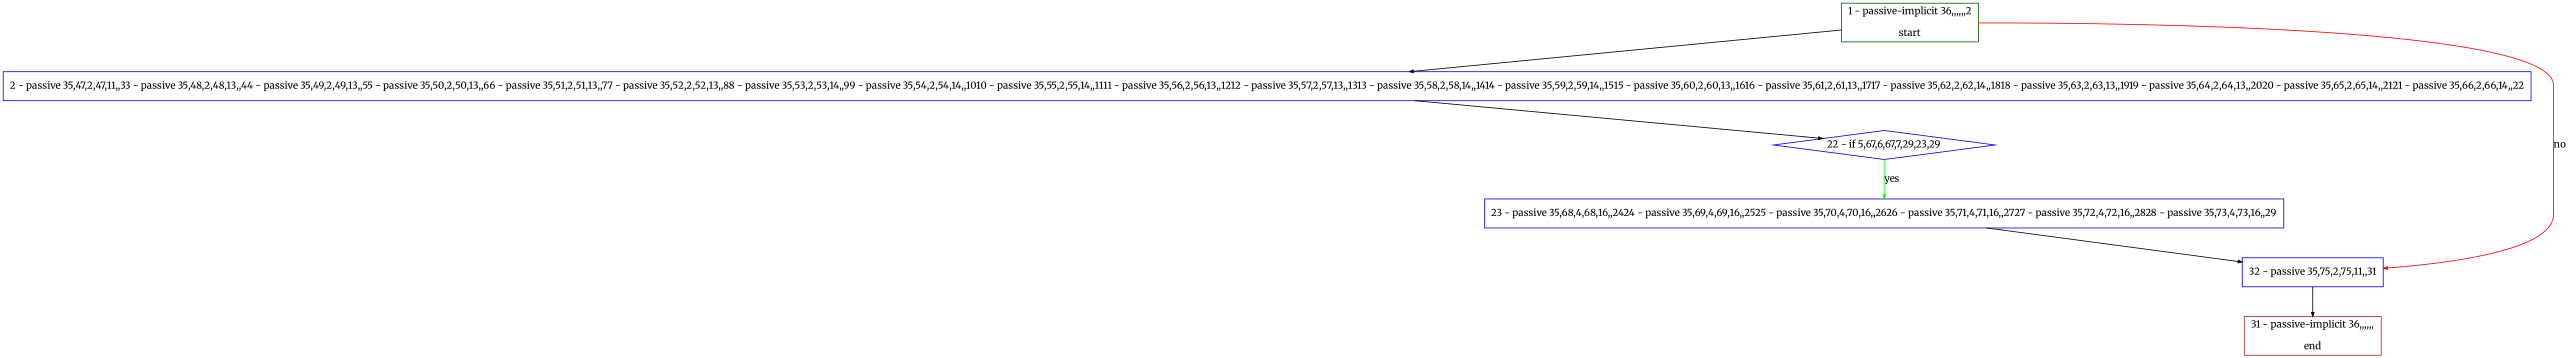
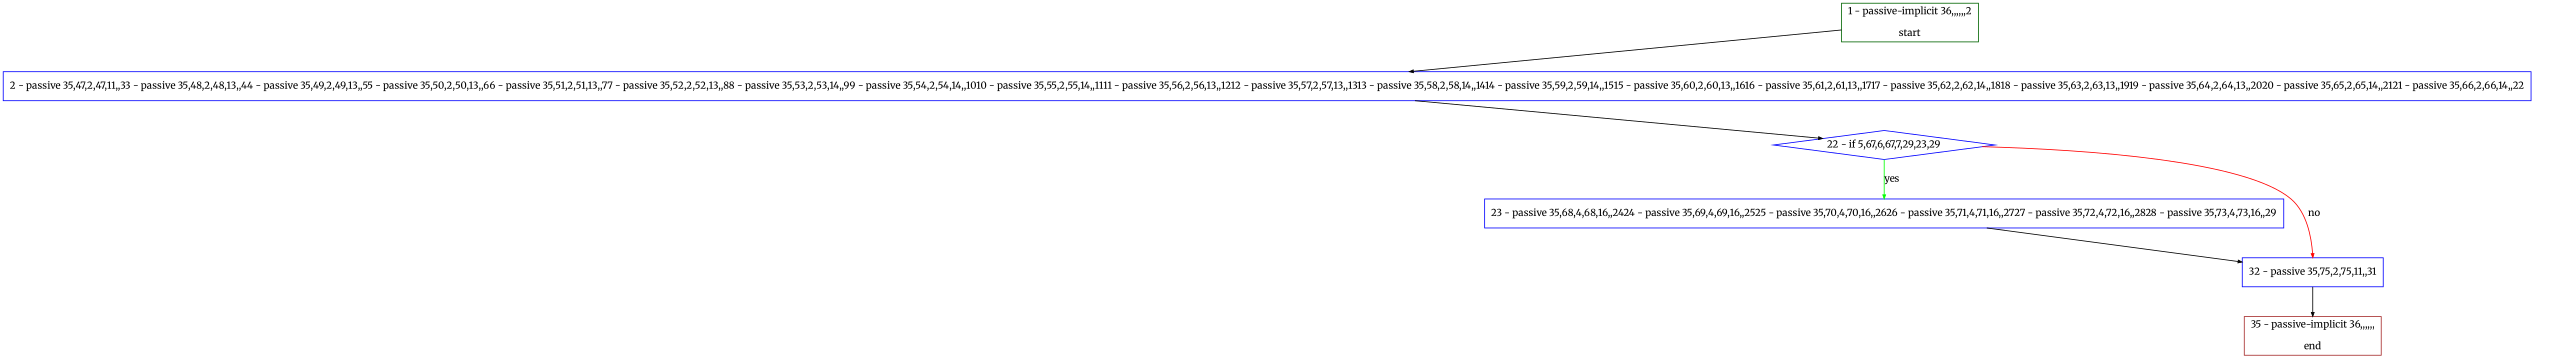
(2427, 42) -> (2170, 161)
(2313, 336) -> (2313, 336)
